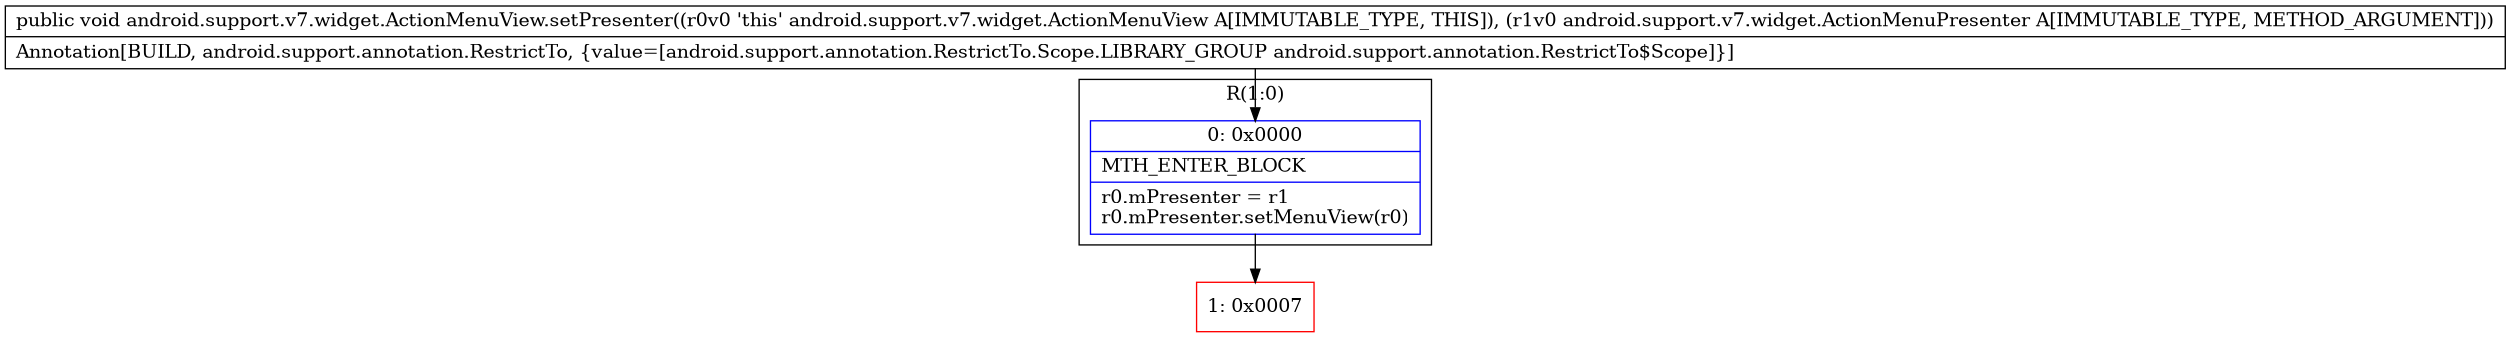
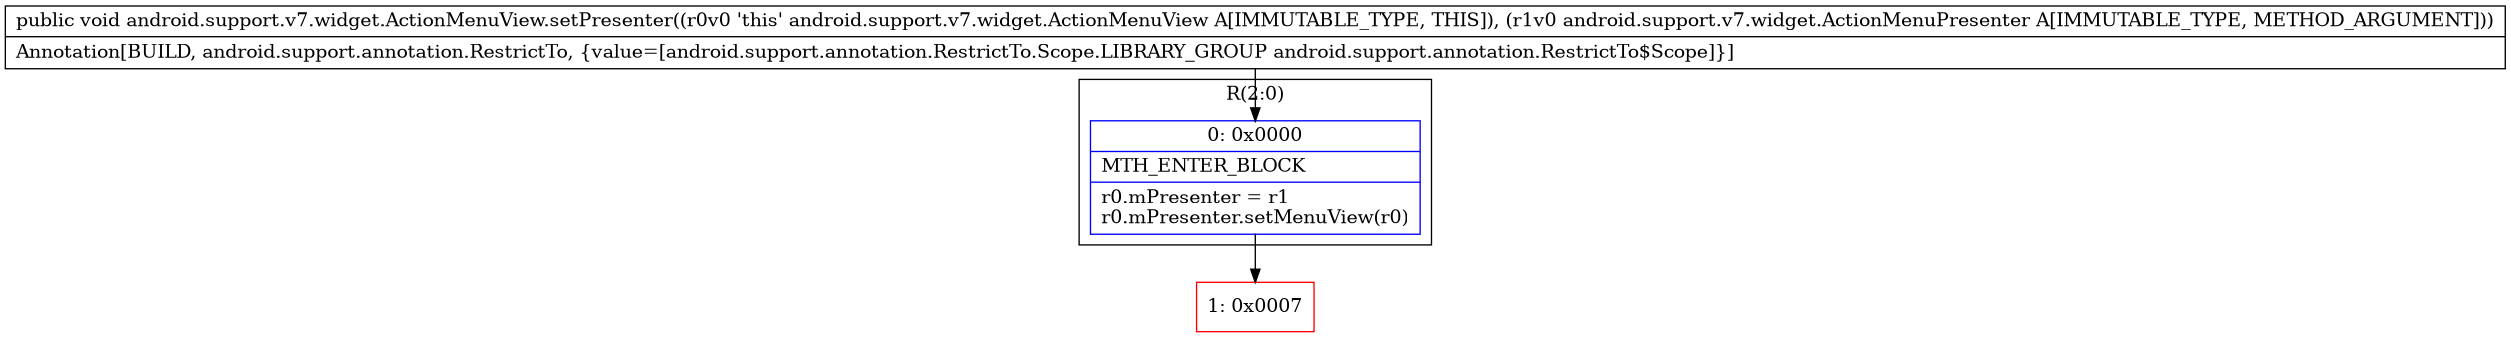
(1255, 95) -> (1255, 95)
